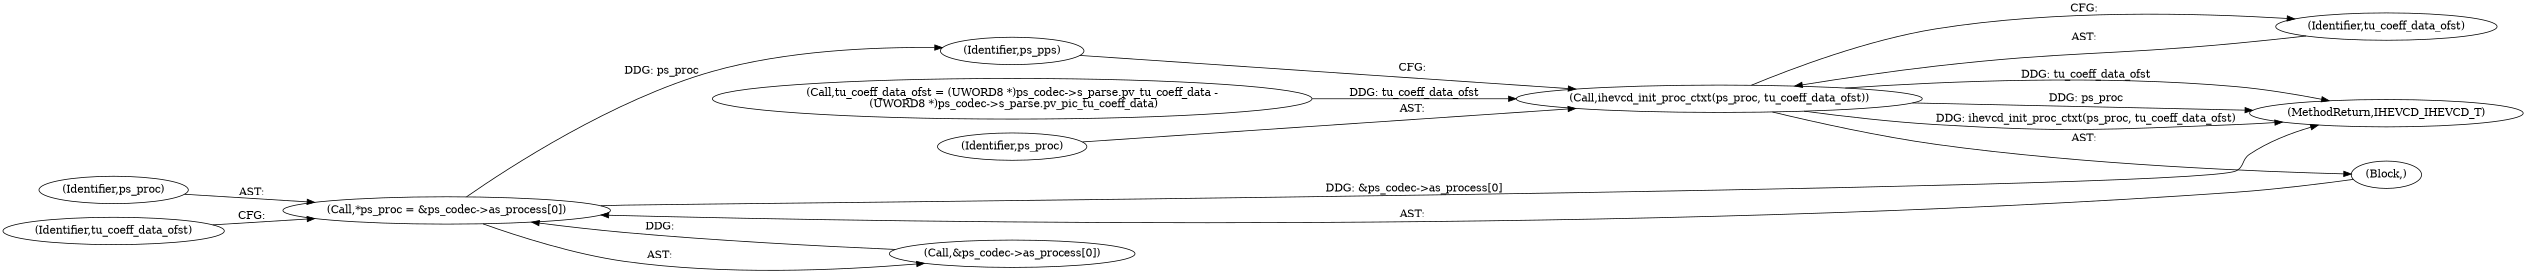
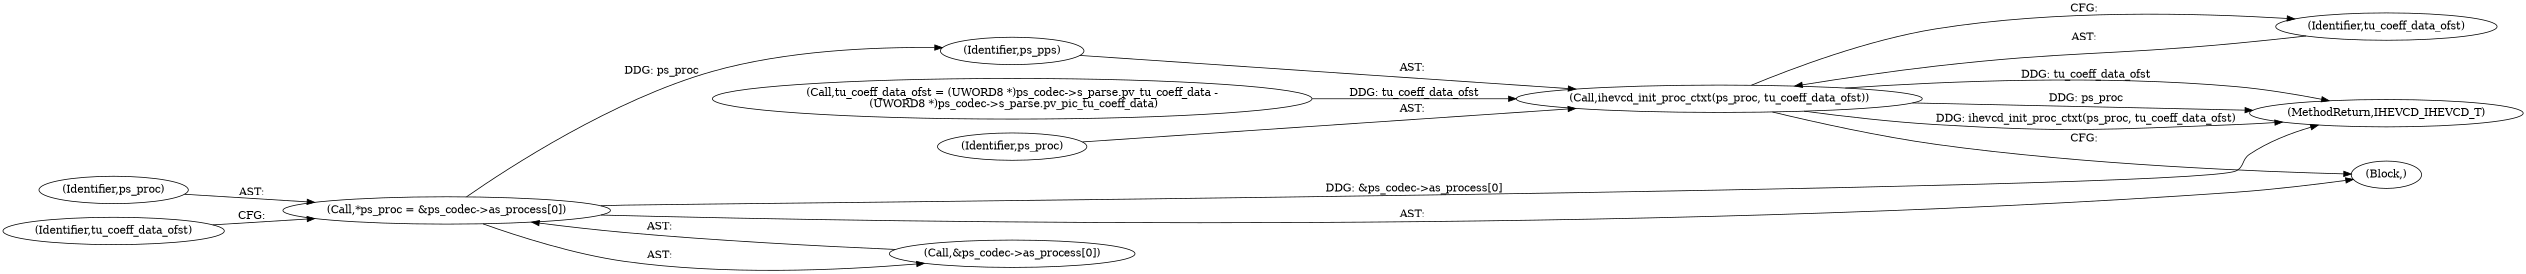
(1414, 68) -> (1414, 68)
(2086, 139) -> (2086, 139)
(1482, 221) -> (1474, 221)
(662, 227) -> (662, 227)
